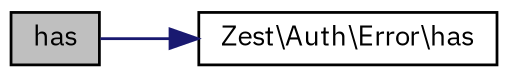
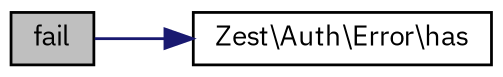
(55, 39) -> (52, 39)
